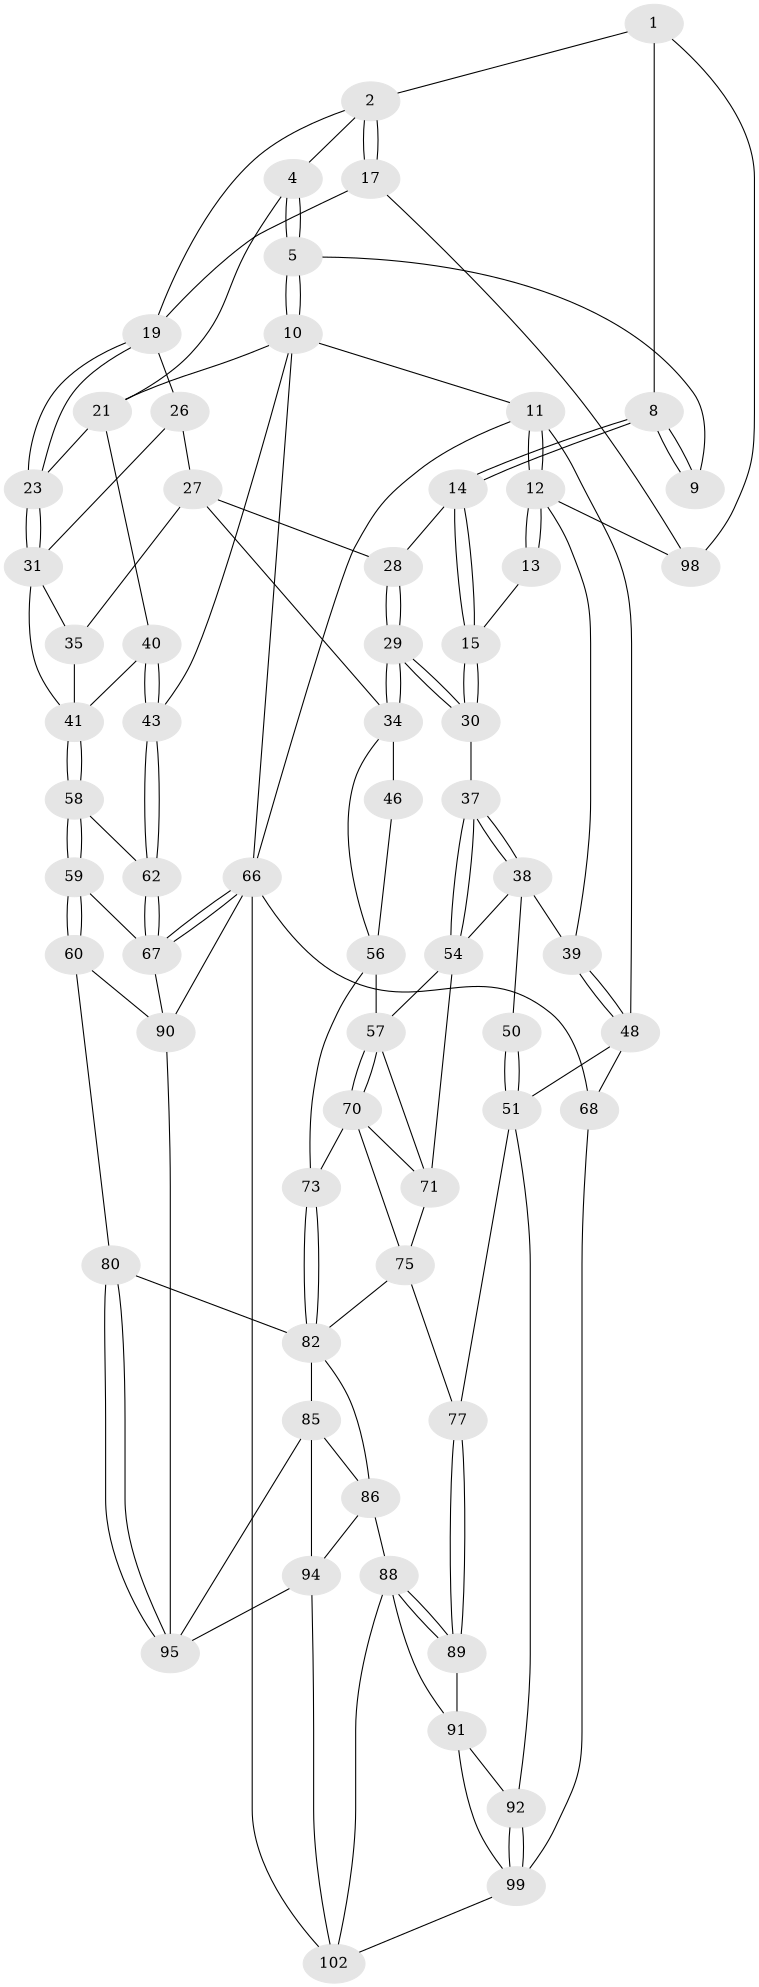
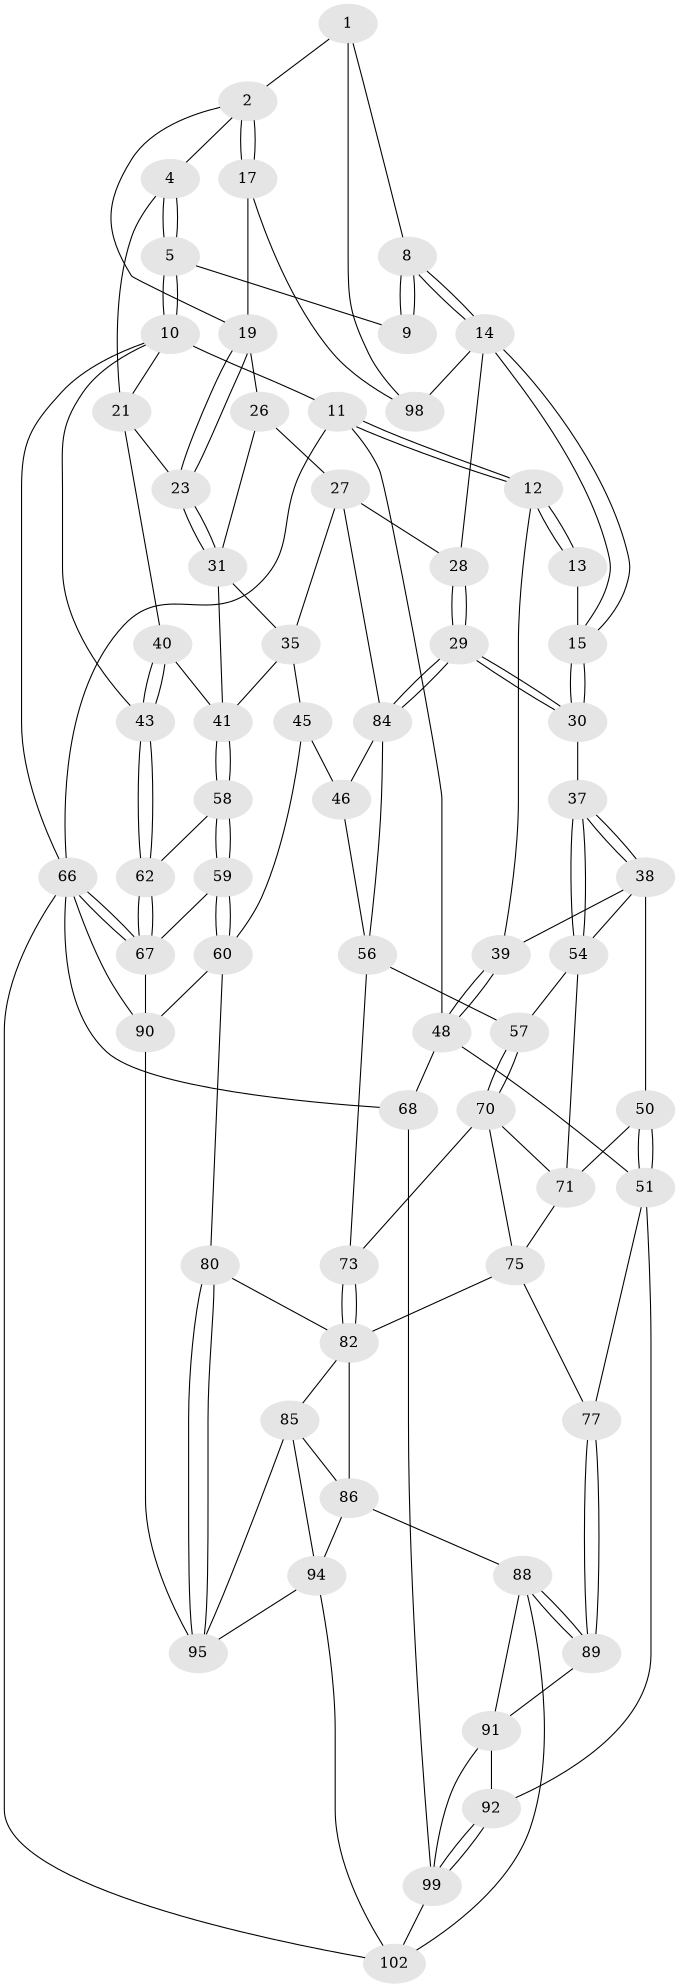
(613, 528) -> (450, 373)
none -> (303, 722)
(393, 722) -> (383, 722)
(403, 1110) -> (608, 1147)
